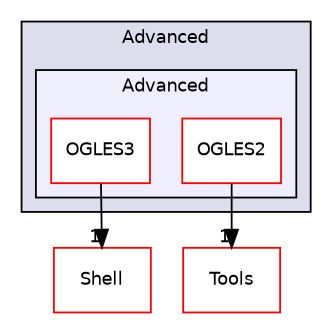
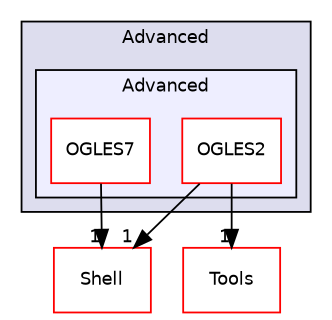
(101, 151) -> (101, 151)
none -> (173, 209)
